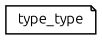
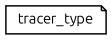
(51, 20) -> (56, 20)
